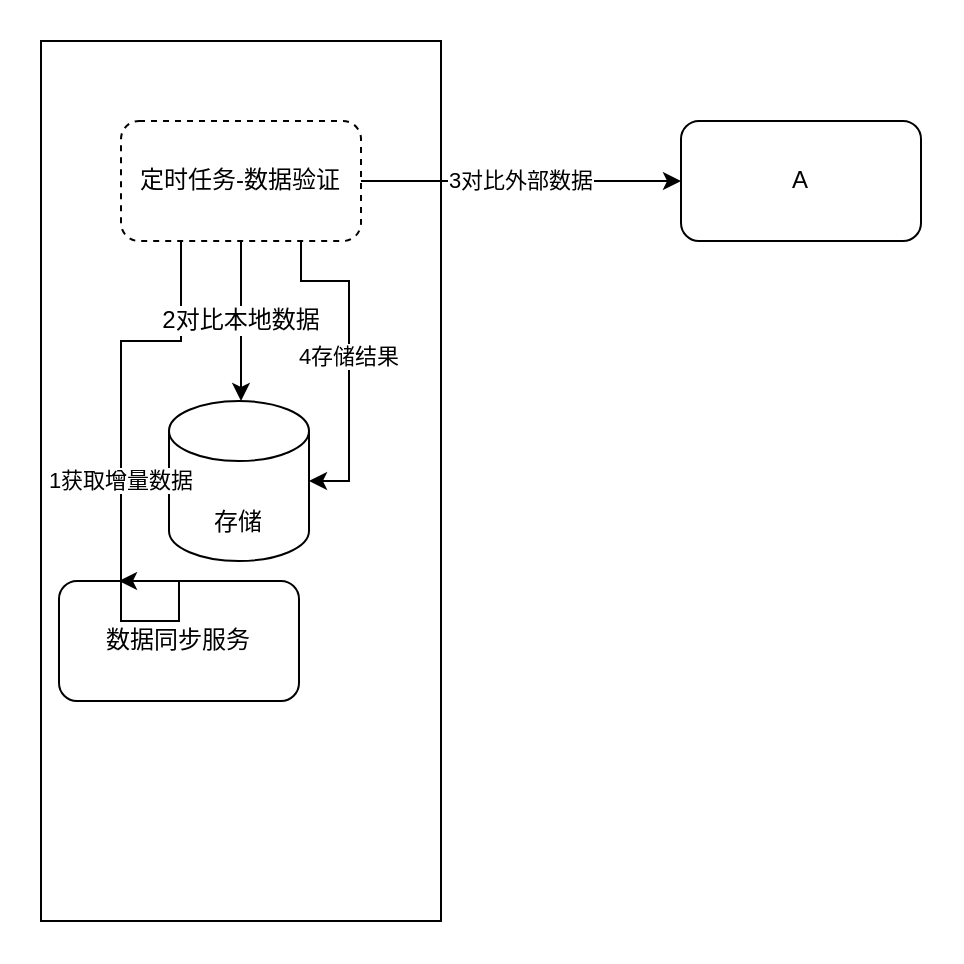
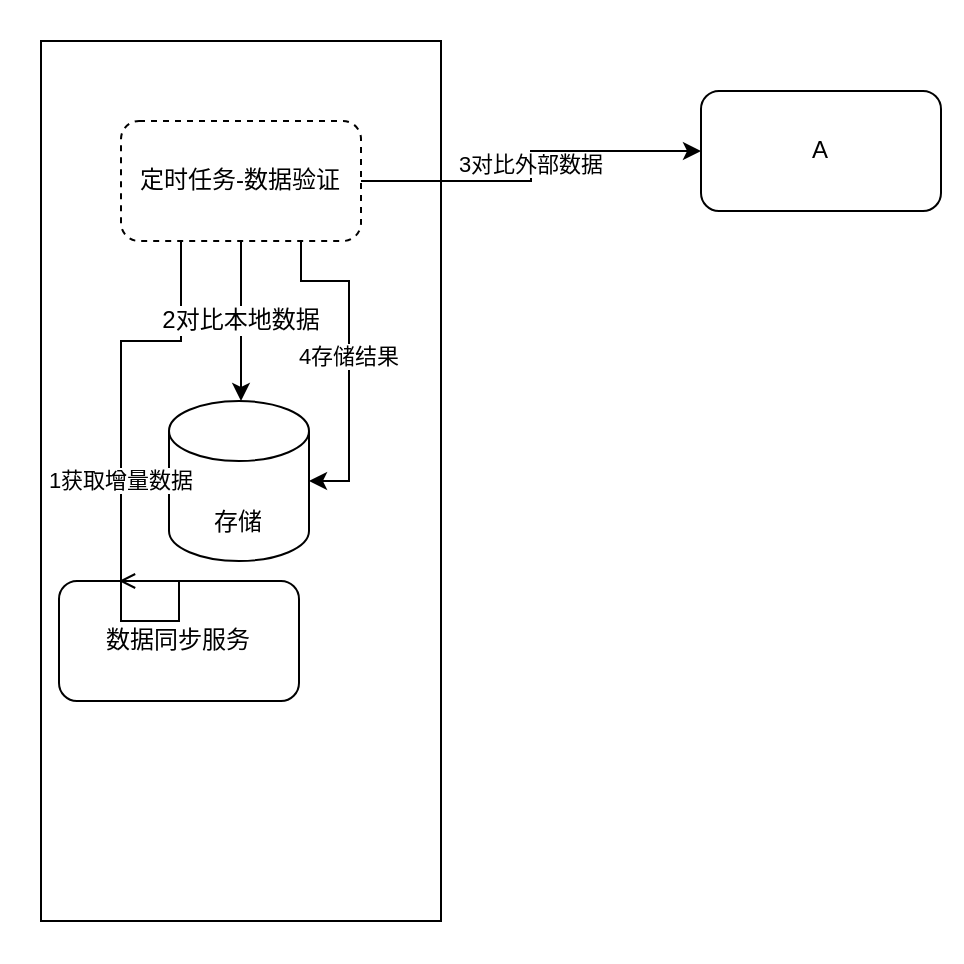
(801, 181) -> (821, 151)
(134, 581) -> (131, 581)
